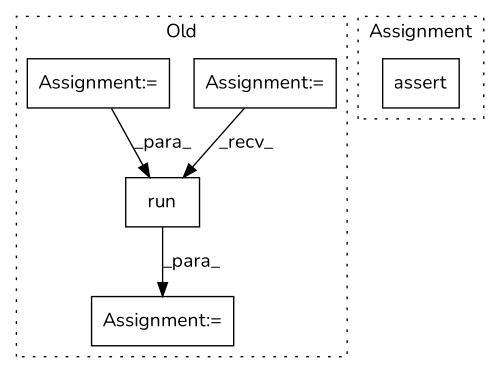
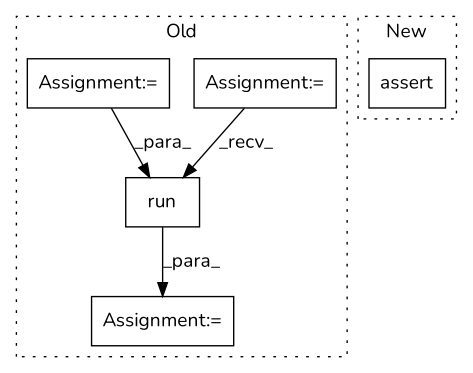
(421, 32) -> (407, 32)
